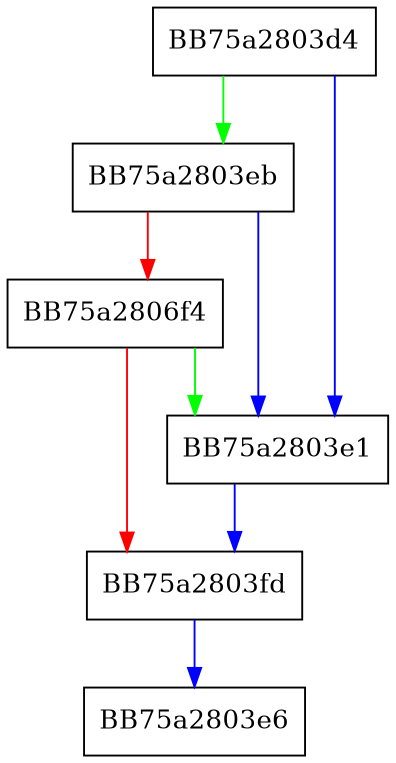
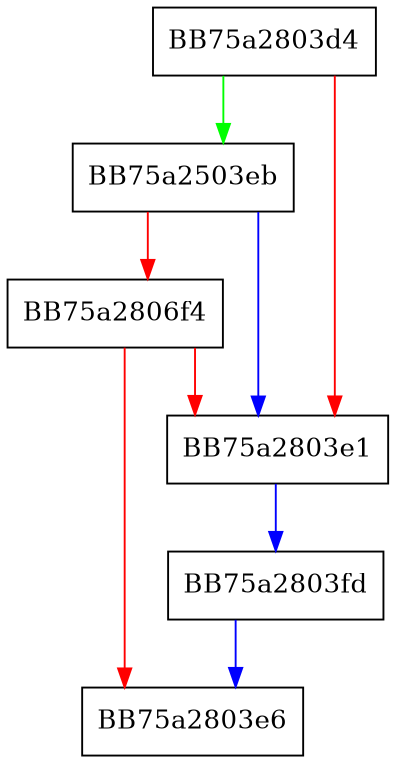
(183, 178) -> (183, 178)
(335, 236) -> (335, 236)
(195, 372) -> (195, 372)
(127, 440) -> (125, 508)
